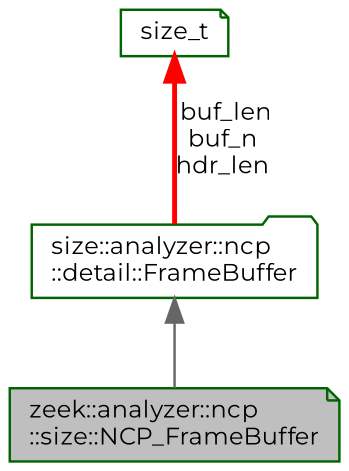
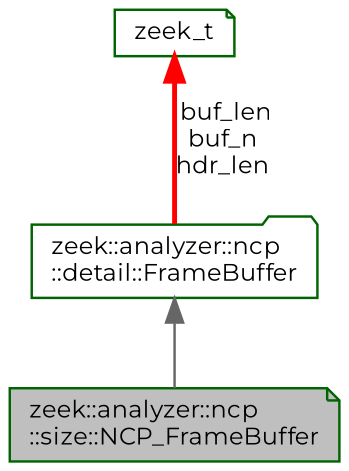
(175, 33) -> (175, 33)
(175, 261) -> (175, 261)
